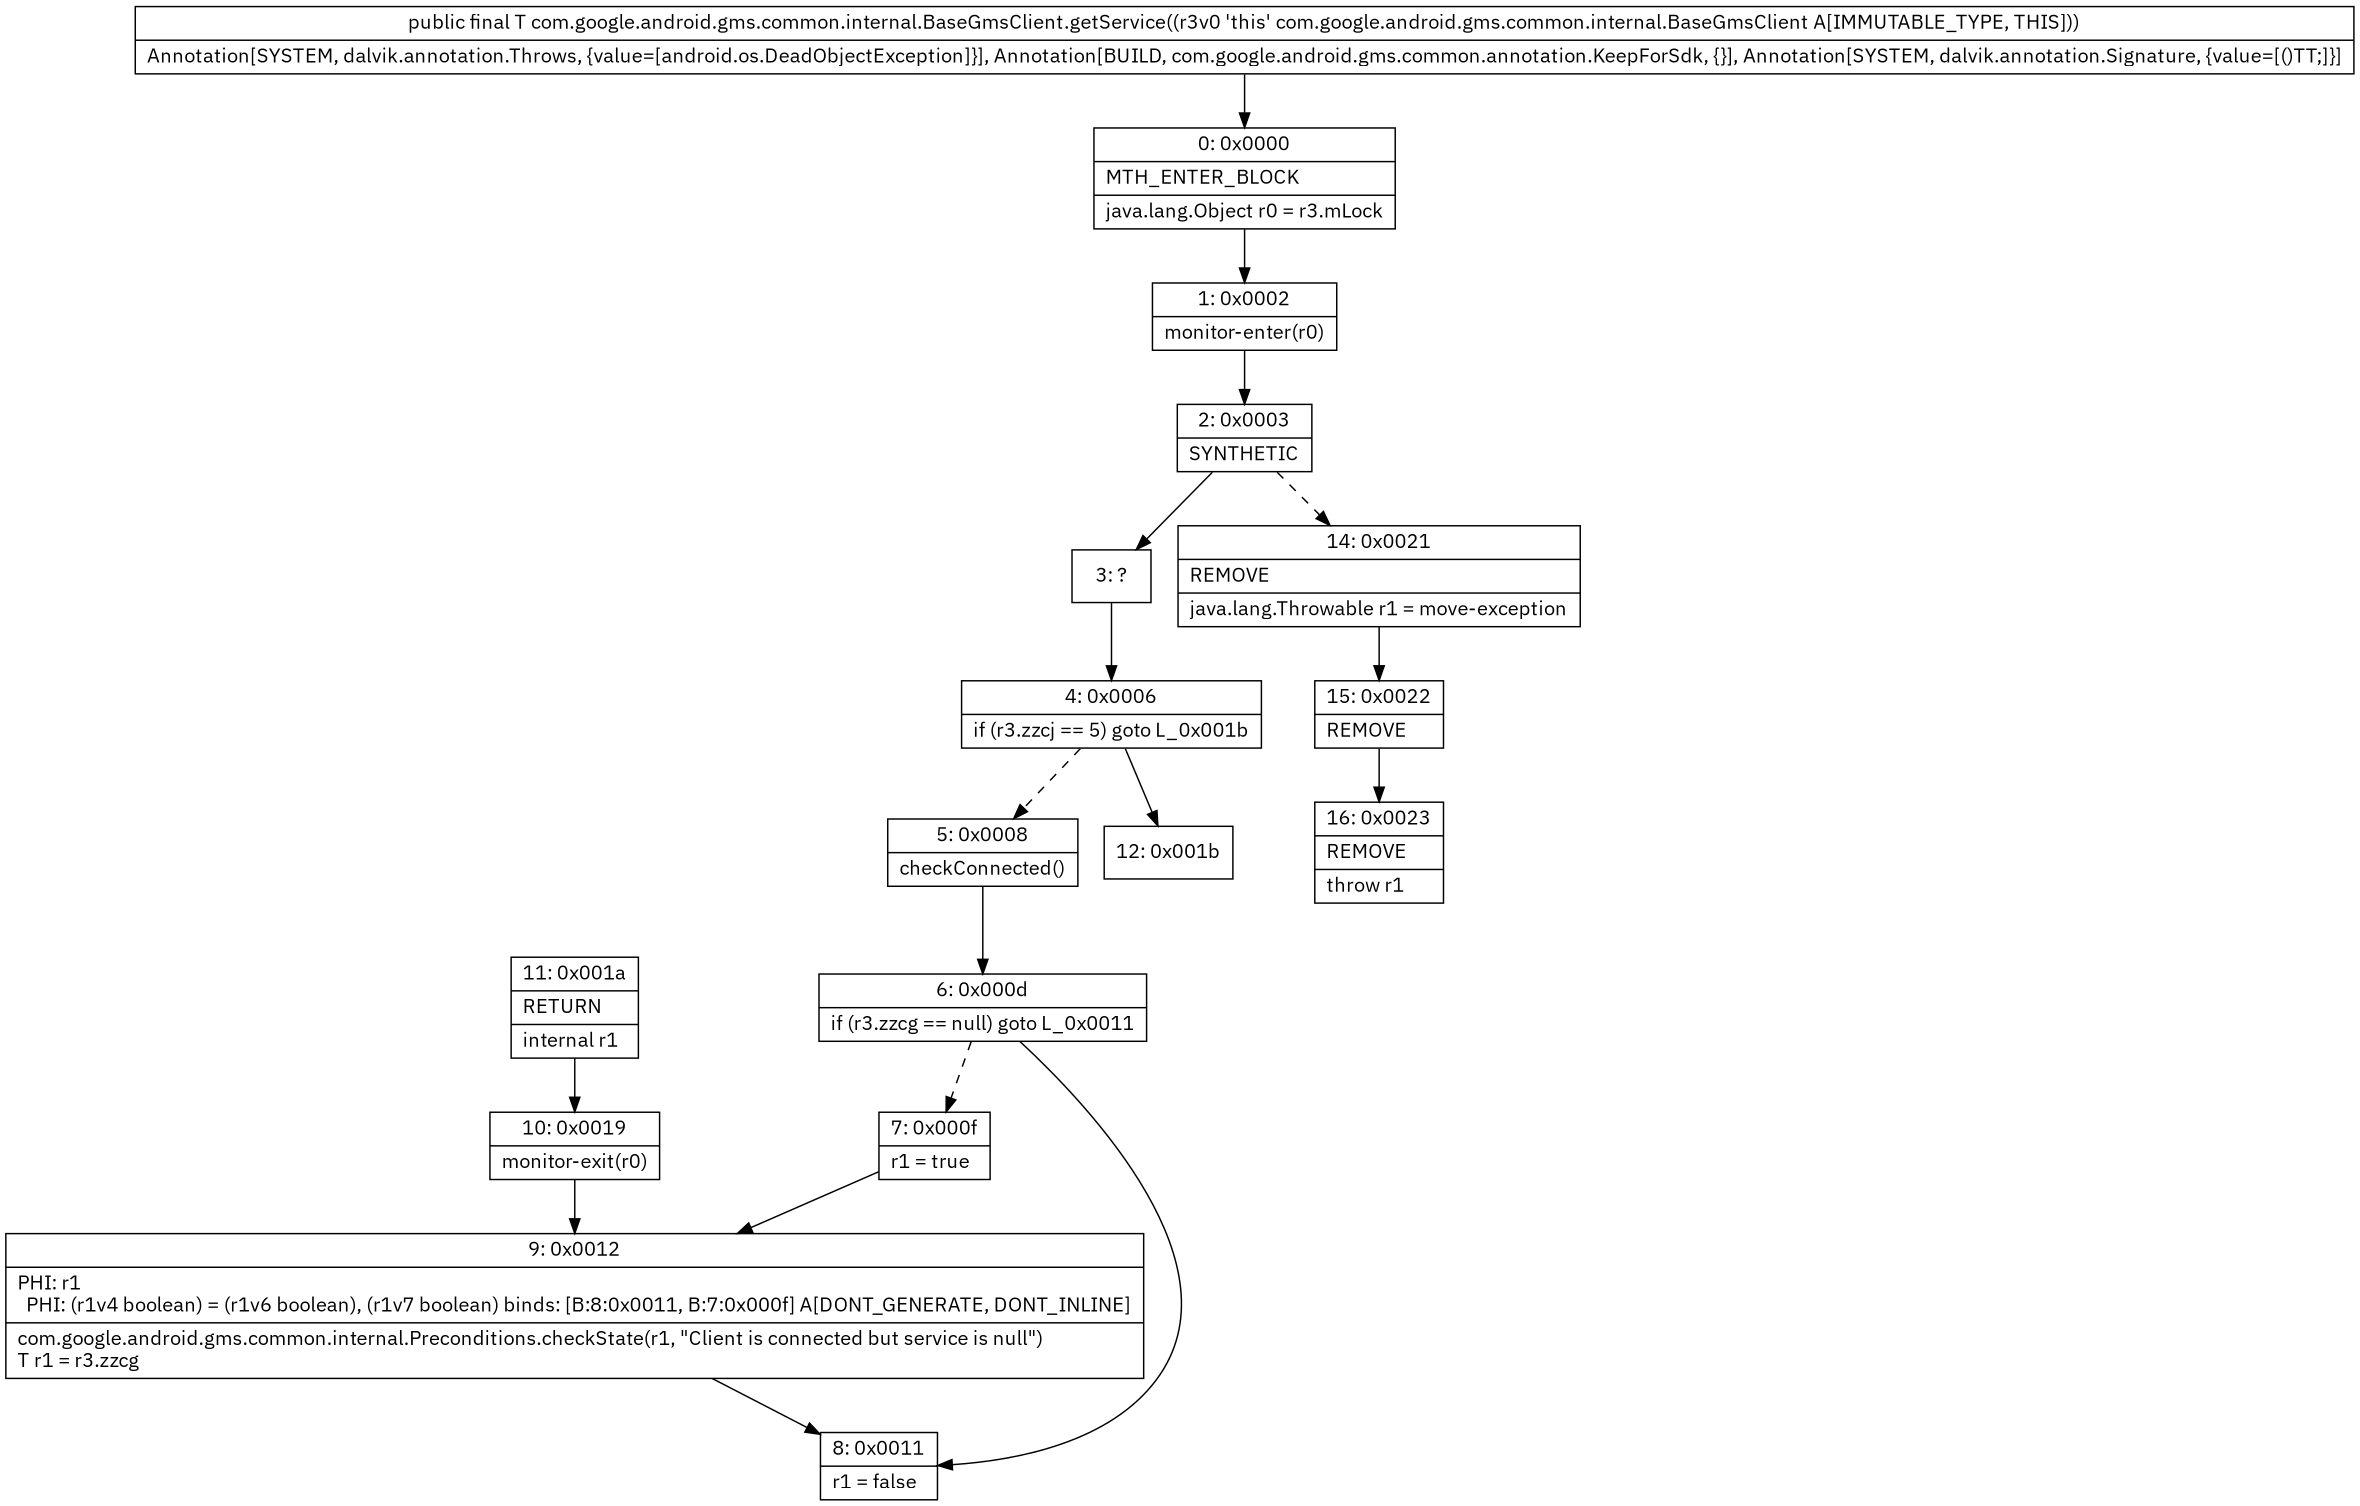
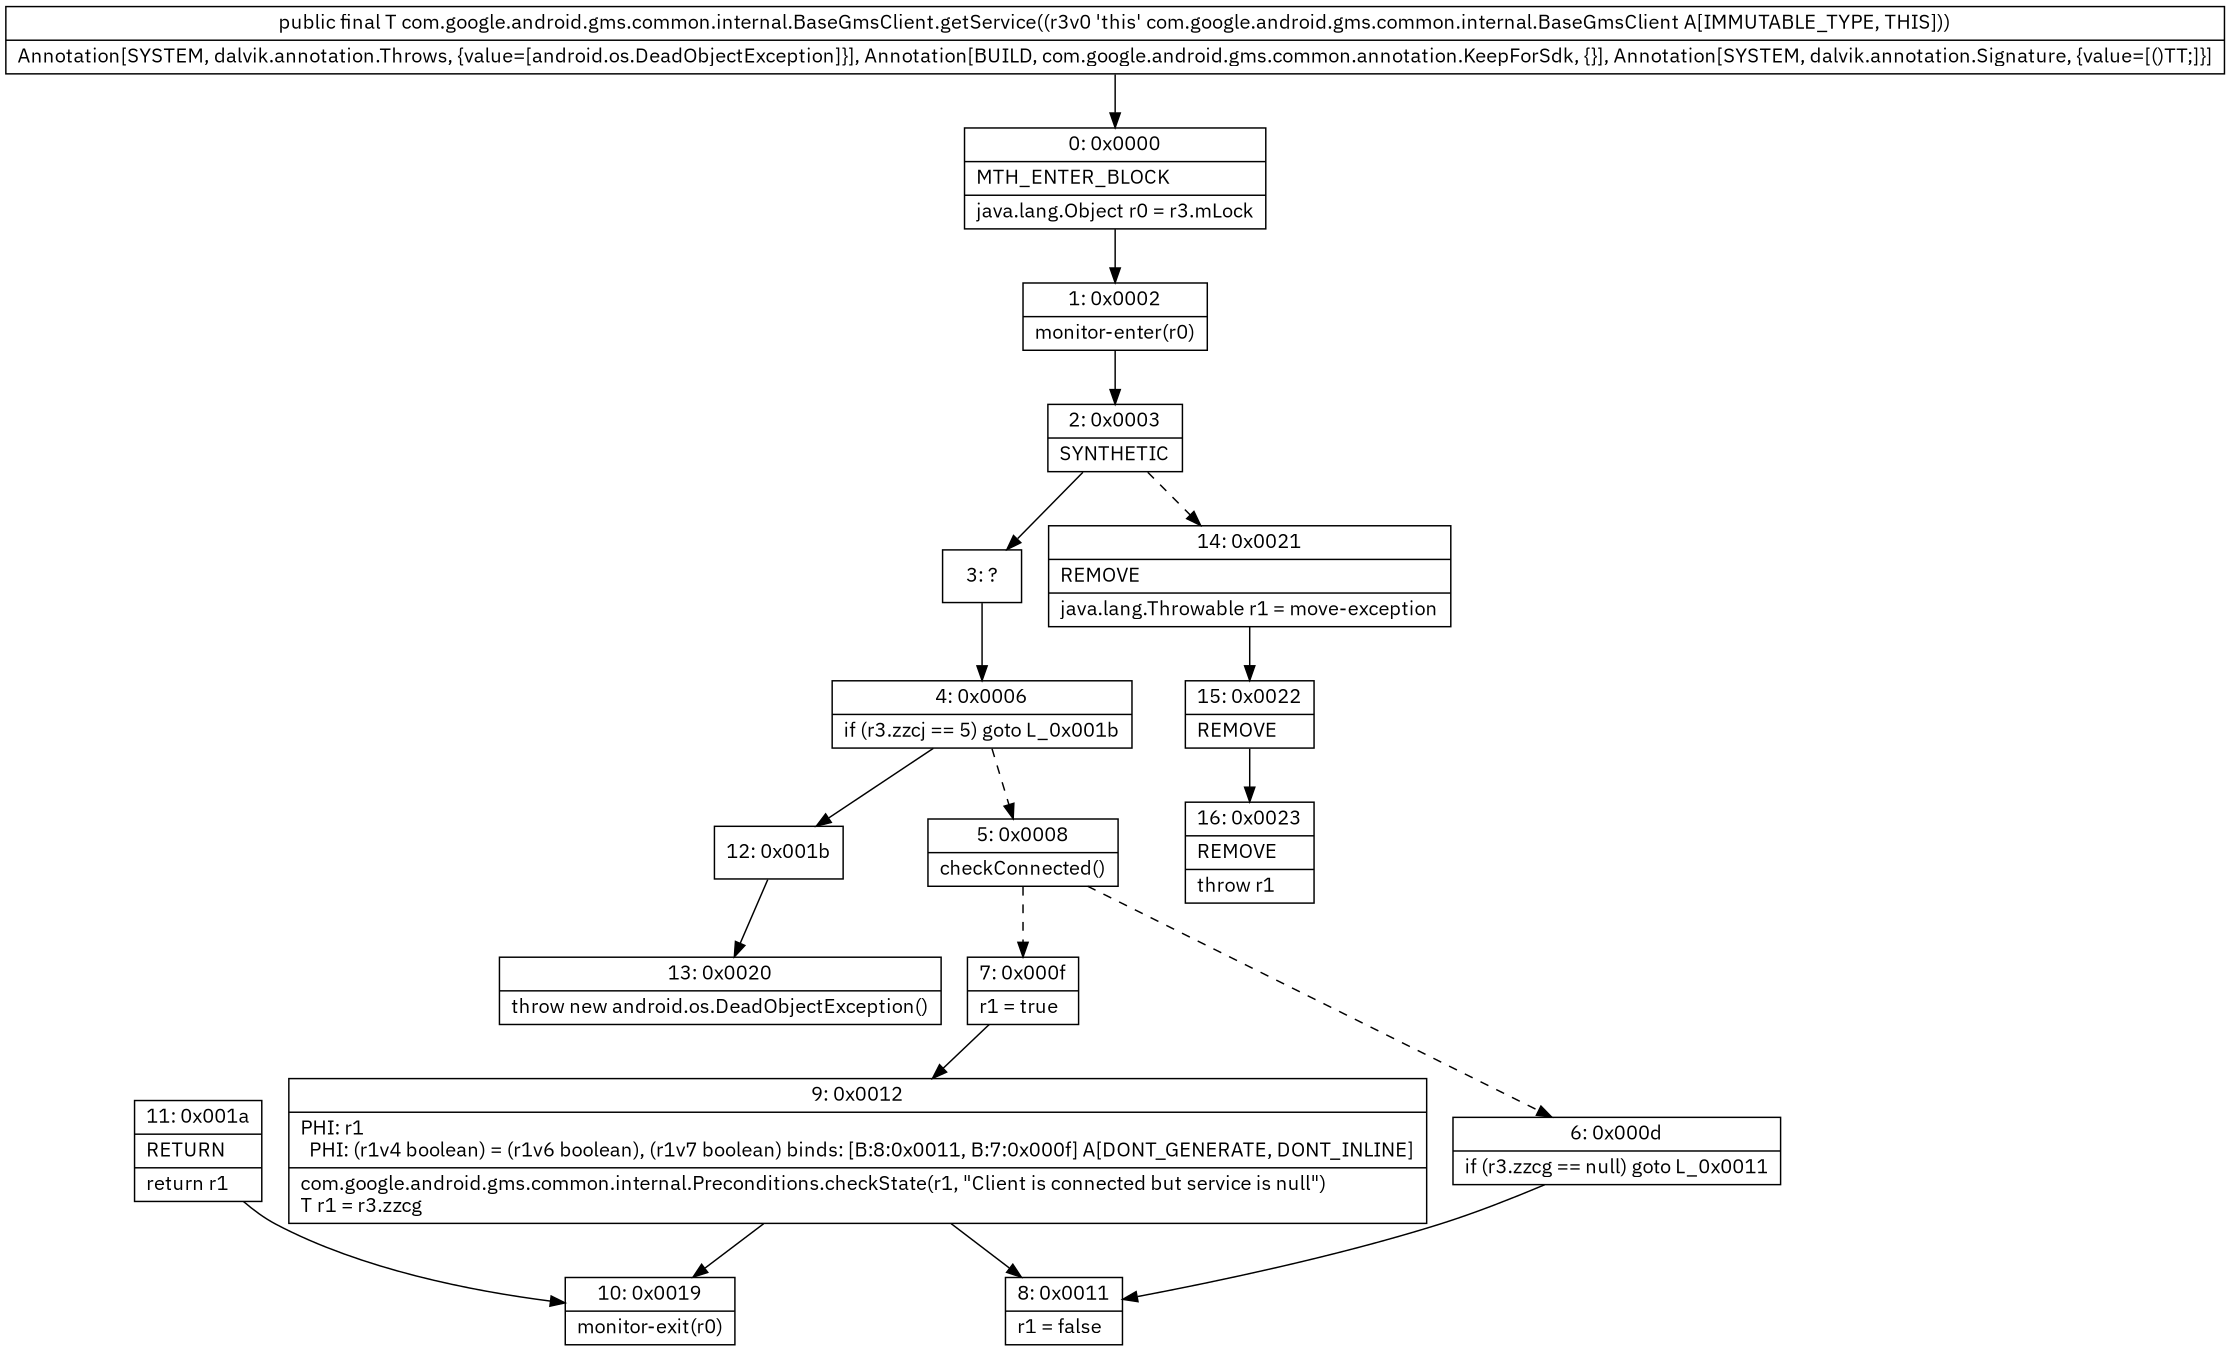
(983, 923) -> (1313, 998)
none -> (720, 991)
(571, 1041) -> (188, 1184)
(961, 1070) -> (1023, 915)
(575, 1199) -> (734, 1246)
